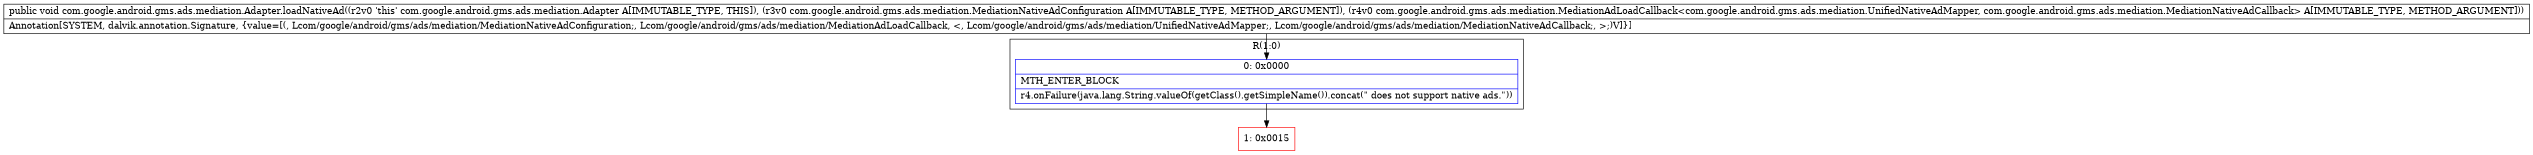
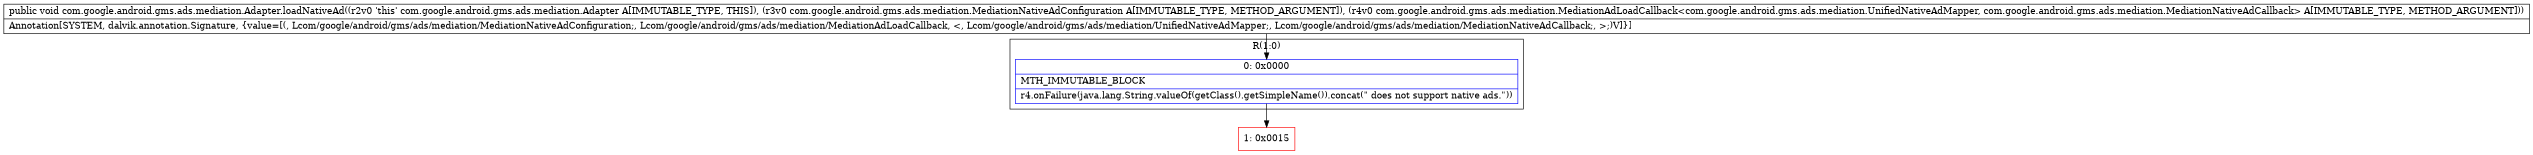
(1070, 81) -> (1083, 81)
